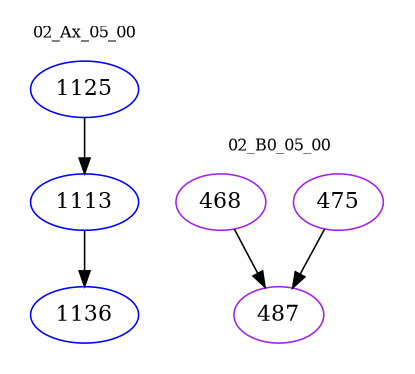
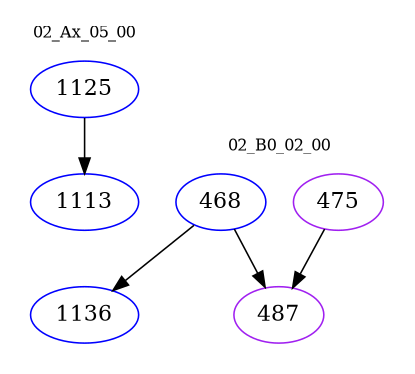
(280, 146) -> (280, 146)
(221, 202) -> (221, 202)
(85, 251) -> (173, 242)
